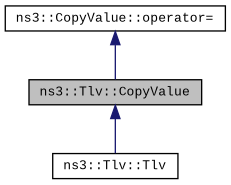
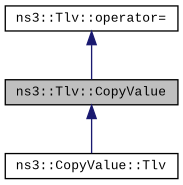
(115, 18) -> (92, 18)
(115, 166) -> (92, 166)
